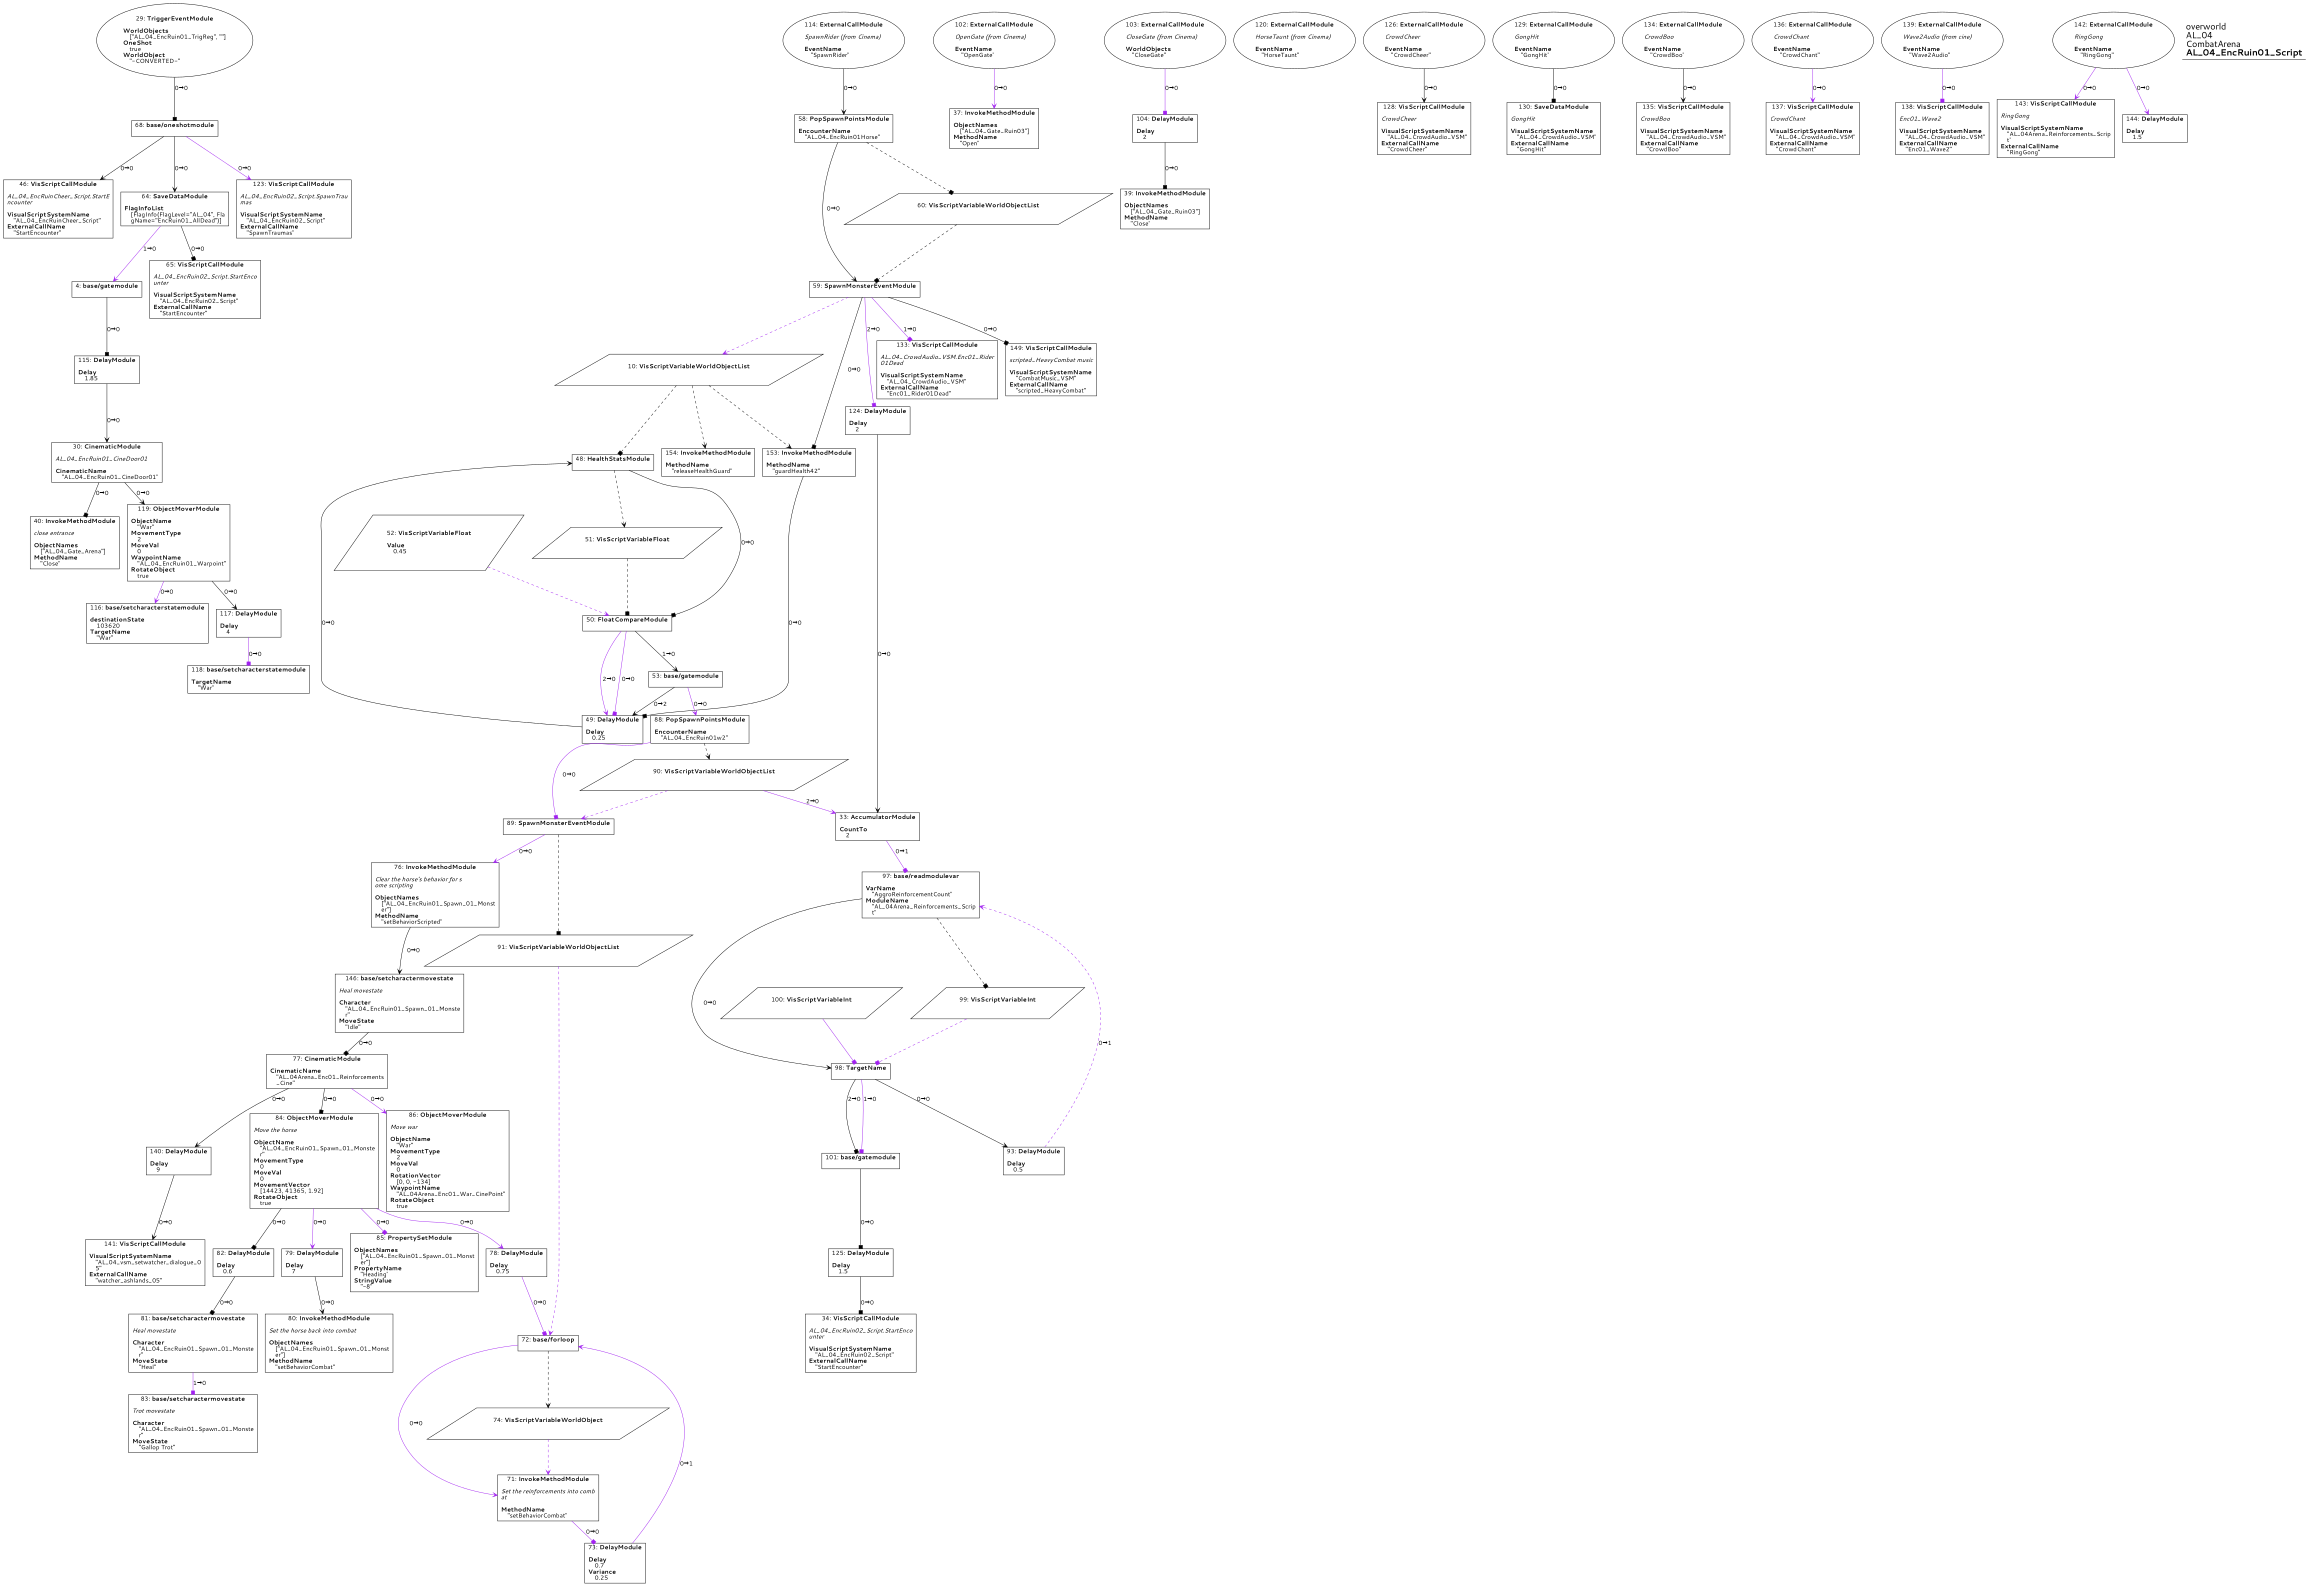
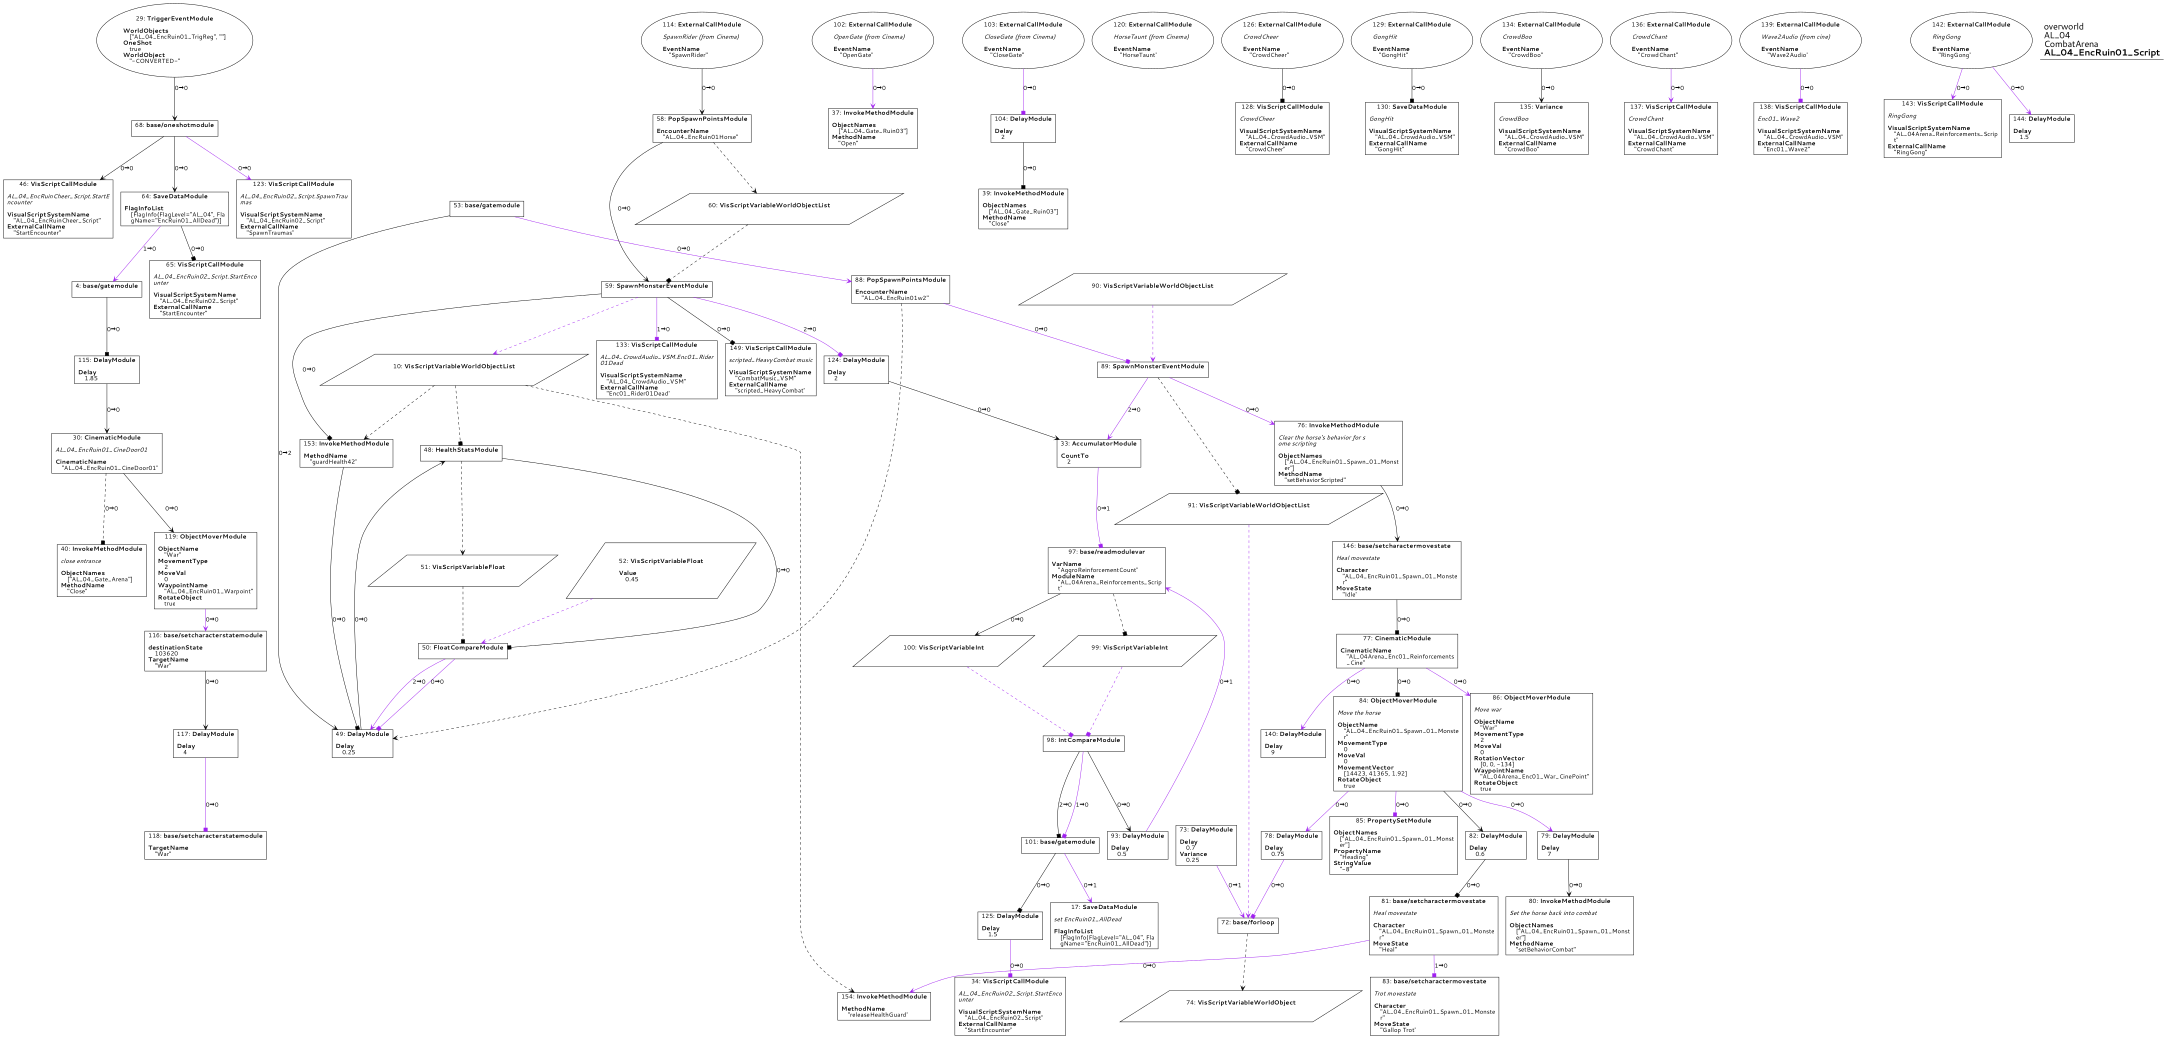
(1149, 49) -> (1003, 49)
(1424, 83) -> (1282, 83)
(175, 97) -> (175, 97)
(1691, 107) -> (1549, 107)
(908, 167) -> (734, 166)
(93, 498) -> (105, 507)
(223, 594) -> (206, 698)
(655, 650) -> none
(706, 749) -> (771, 645)
(797, 801) -> (1129, 407)
none -> (1104, 926)
none -> (1141, 963)
(700, 980) -> (1020, 614)
(1099, 1003) -> (1211, 705)
(838, 1039) -> (1018, 700)
(866, 1068) -> (1089, 740)
(242, 1113) -> (1330, 693)
(268, 1227) -> (1462, 810)
(145, 1263) -> none
(861, 1293) -> (1010, 956)
(548, 1498) -> none
